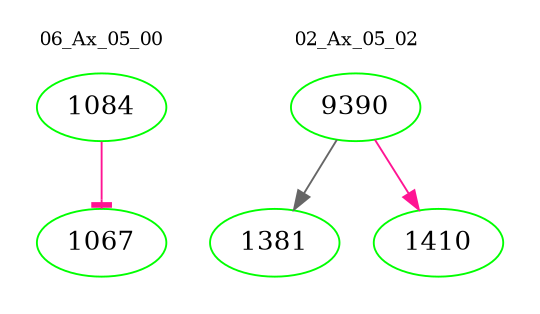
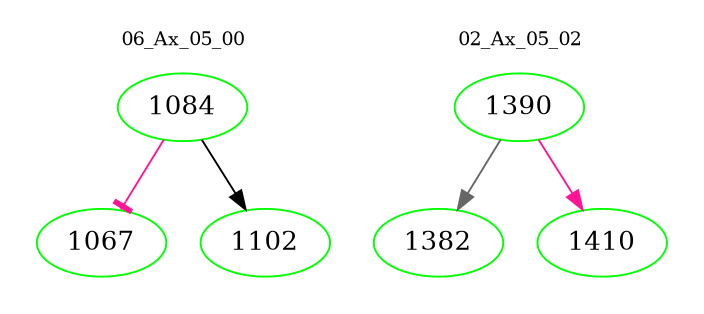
(356, 107) -> (519, 107)
none -> (265, 243)
(275, 243) -> (438, 243)
